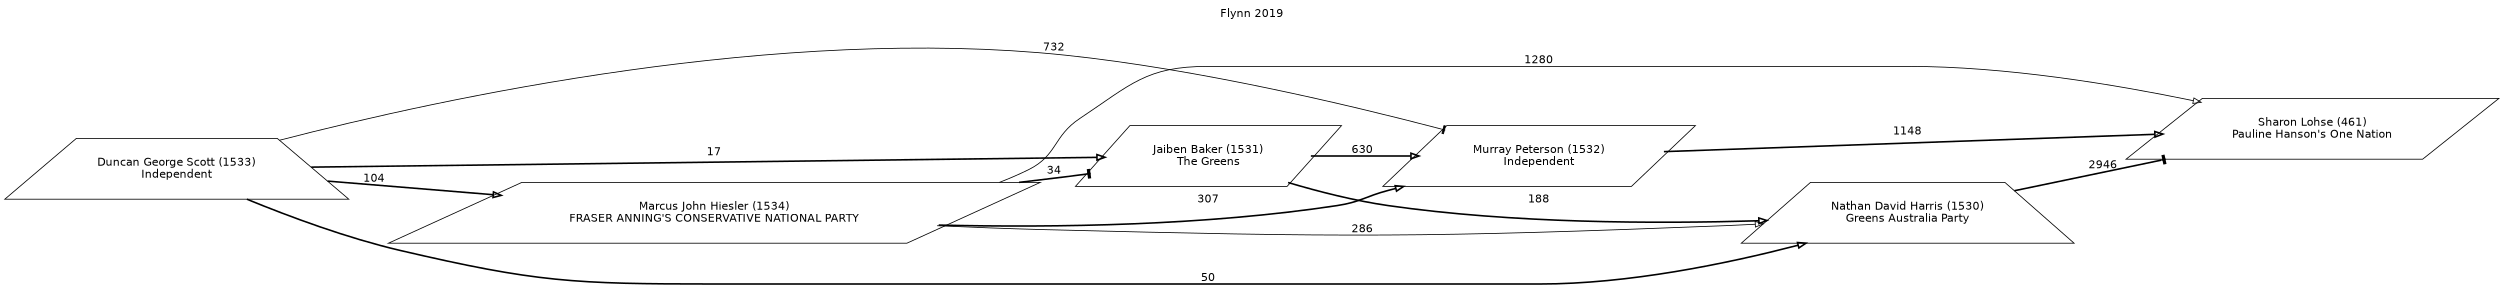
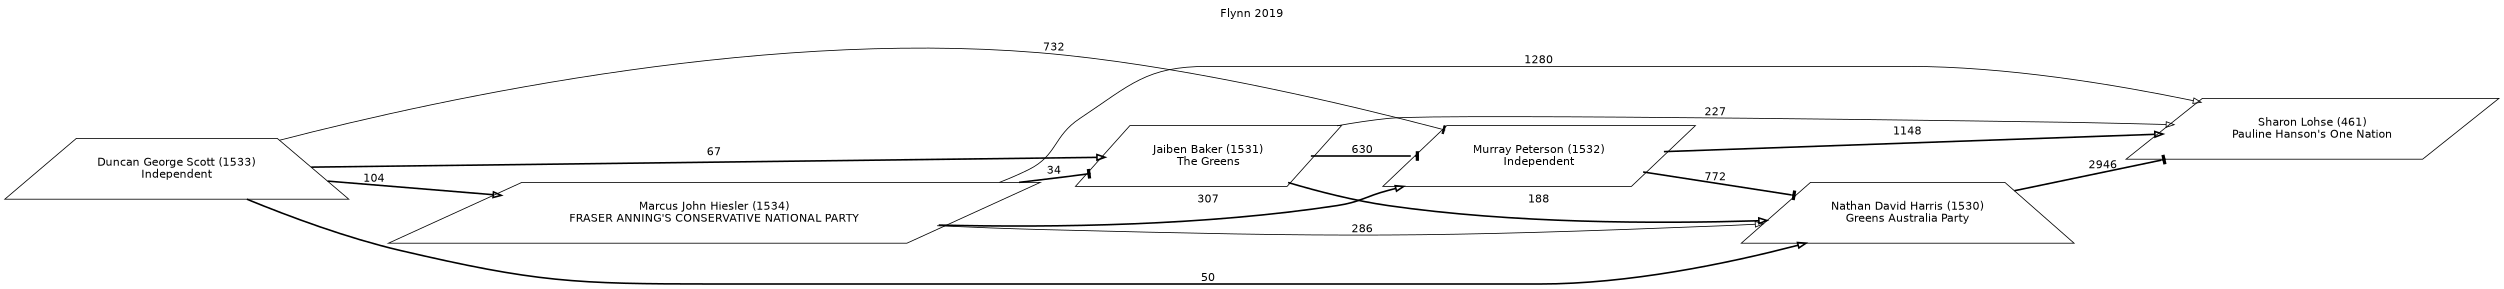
none -> (1751, 118)
(714, 152) -> (714, 152)
(1361, 156) -> (1361, 156)
none -> (1717, 183)
